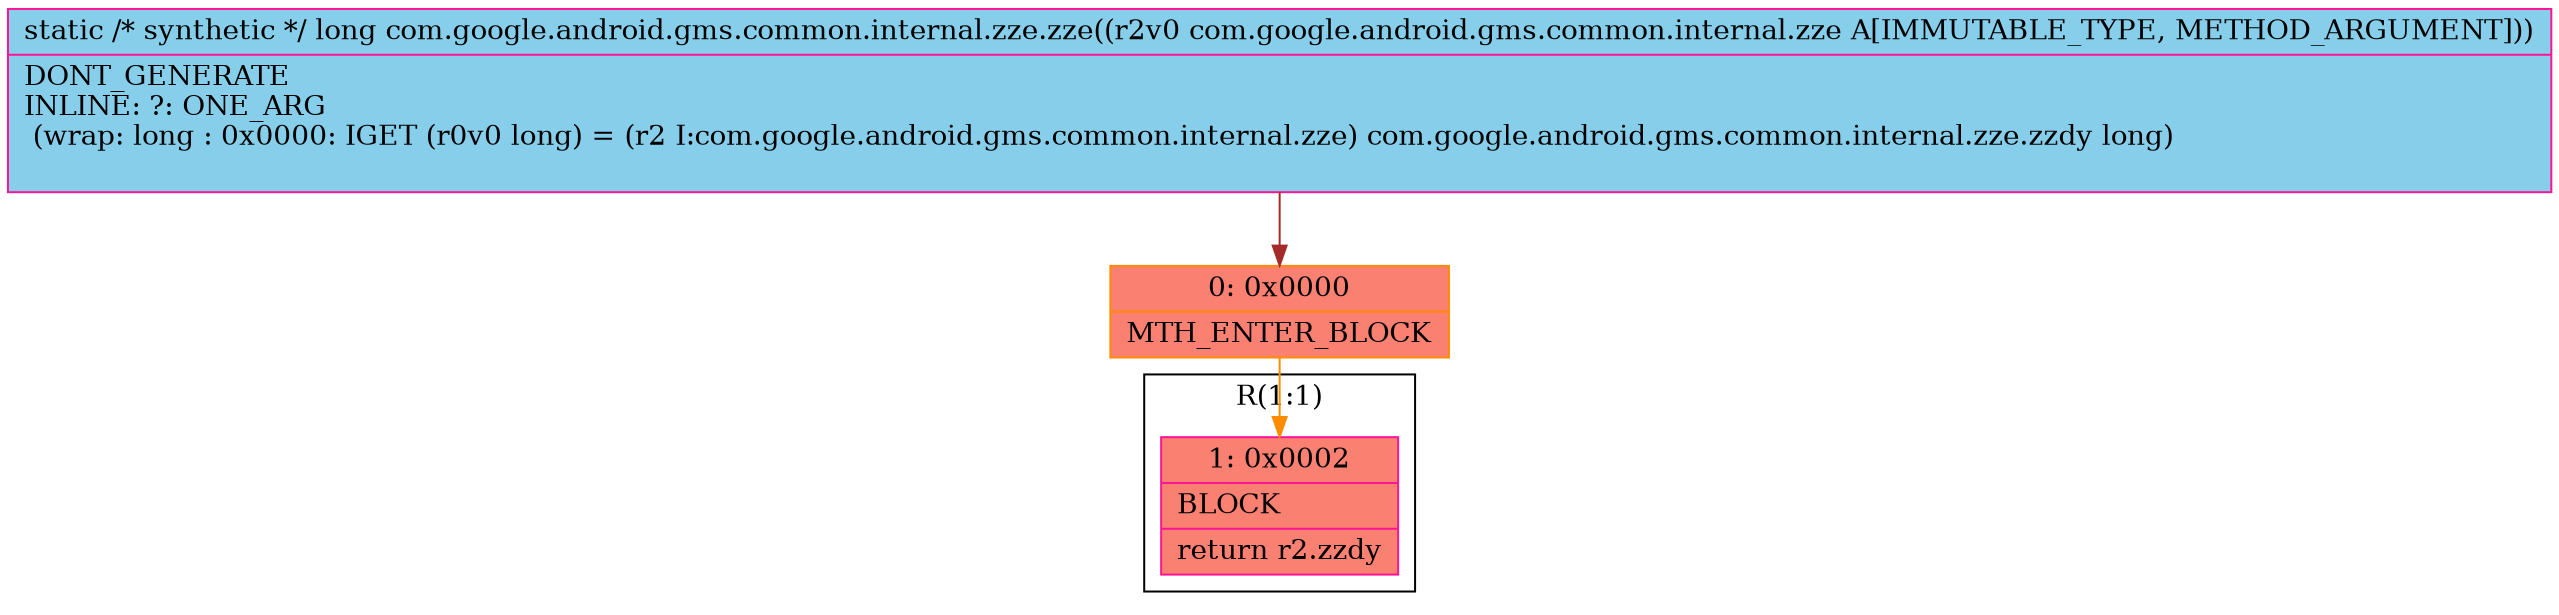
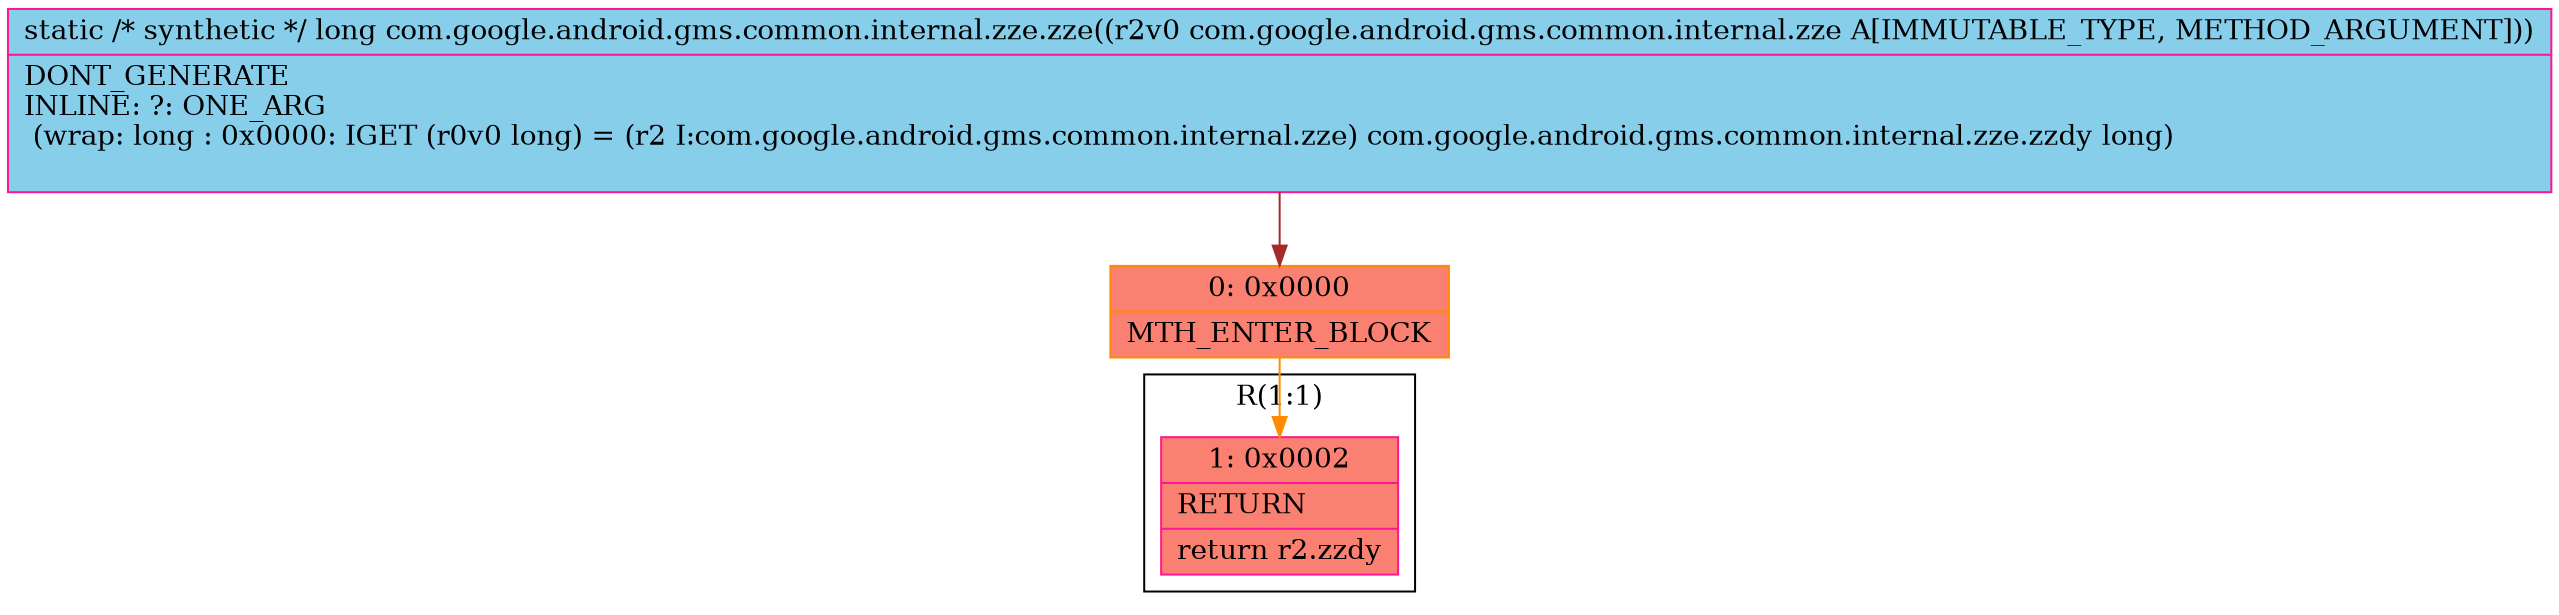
(1229, 505) -> (1242, 505)
